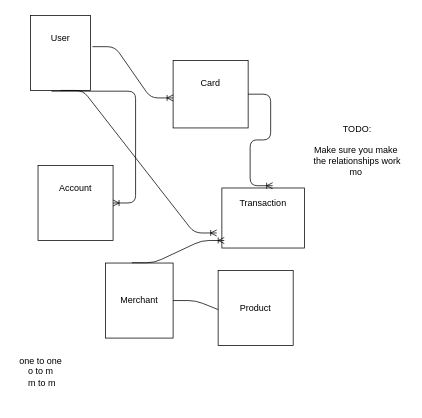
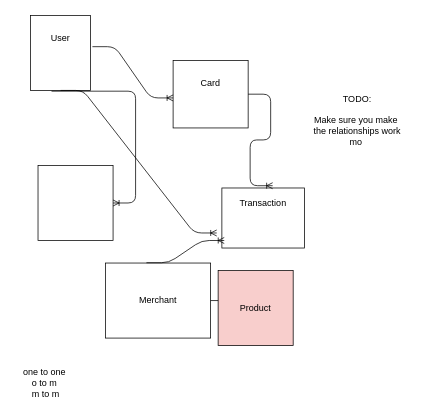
(357, 150) -> (357, 120)
(75, 188) -> none
(139, 300) -> (158, 300)
(255, 308) -> (255, 308)
(42, 372) -> (45, 383)
